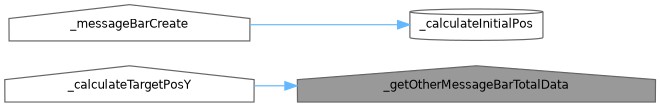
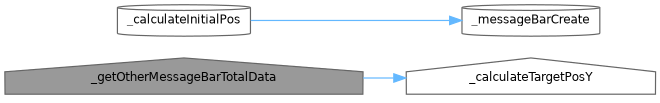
(129, 25) -> (531, 20)
(324, 25) -> (350, 20)
(269, 86) -> (378, 78)
